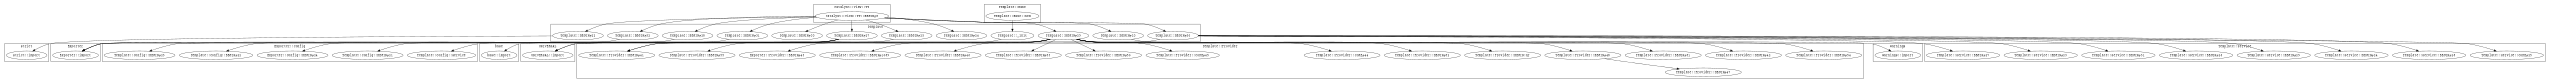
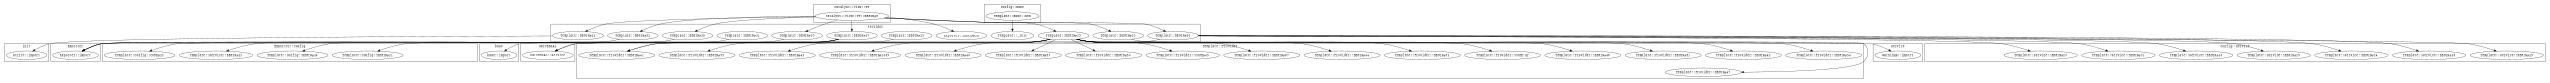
(1012, 7) -> (1012, 7)
(784, 21) -> none
(883, 26) -> none
(876, 27) -> (876, 27)
(961, 36) -> (961, 36)
none -> (434, 42)
(27, 46) -> (27, 46)
(1898, 46) -> (1898, 46)
(2235, 46) -> (2235, 46)
(140, 55) -> (140, 55)
(216, 55) -> (216, 55)
(293, 55) -> (293, 55)
(442, 55) -> none
(548, 55) -> (548, 55)
(777, 55) -> (777, 55)
none -> (1262, 55)
(1342, 55) -> (1342, 55)
(1503, 55) -> (1503, 55)
(1963, 55) -> none
(2507, 55) -> (2507, 55)
(1641, 64) -> (1541, 42)
